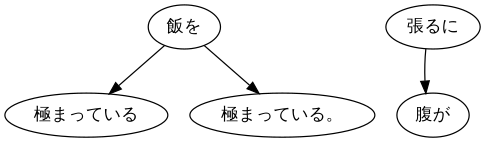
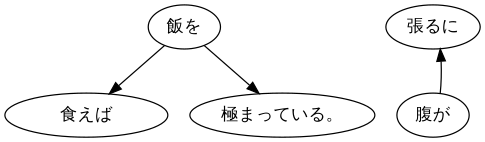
(425, 65) -> (441, 77)
(86, 115) -> (86, 115)
